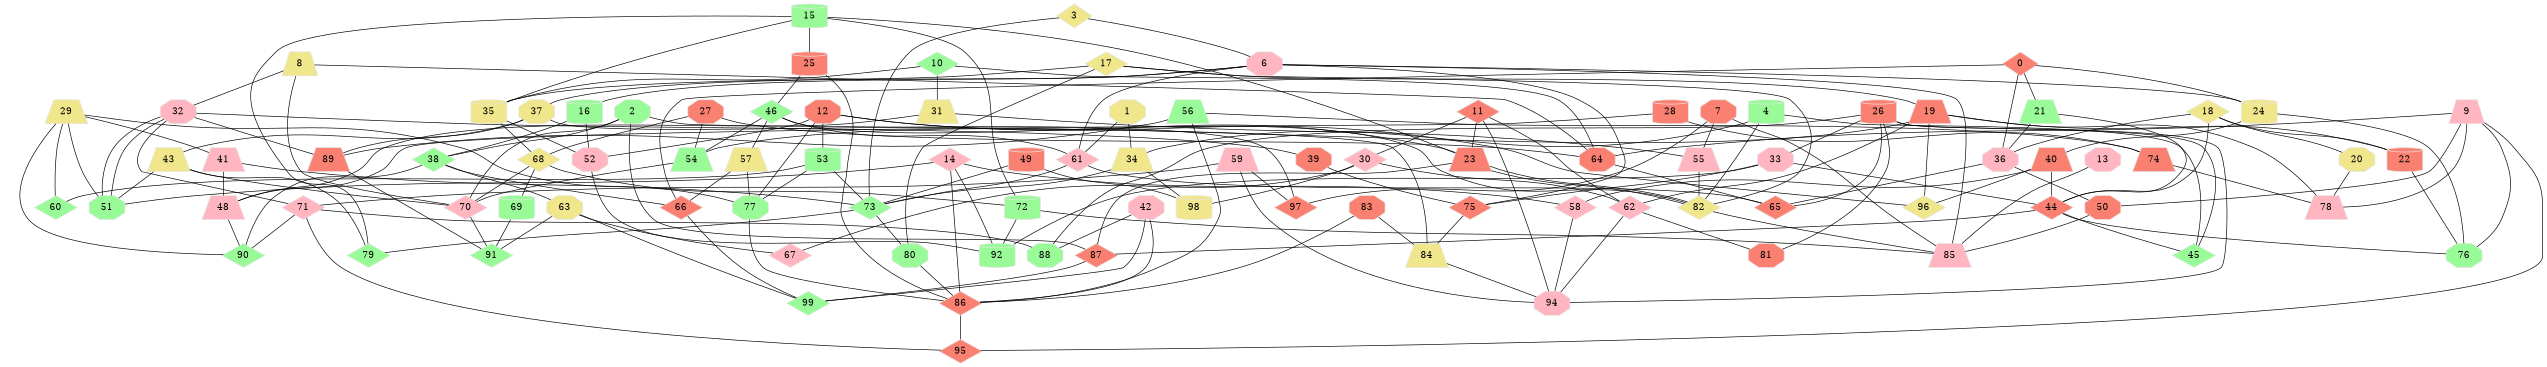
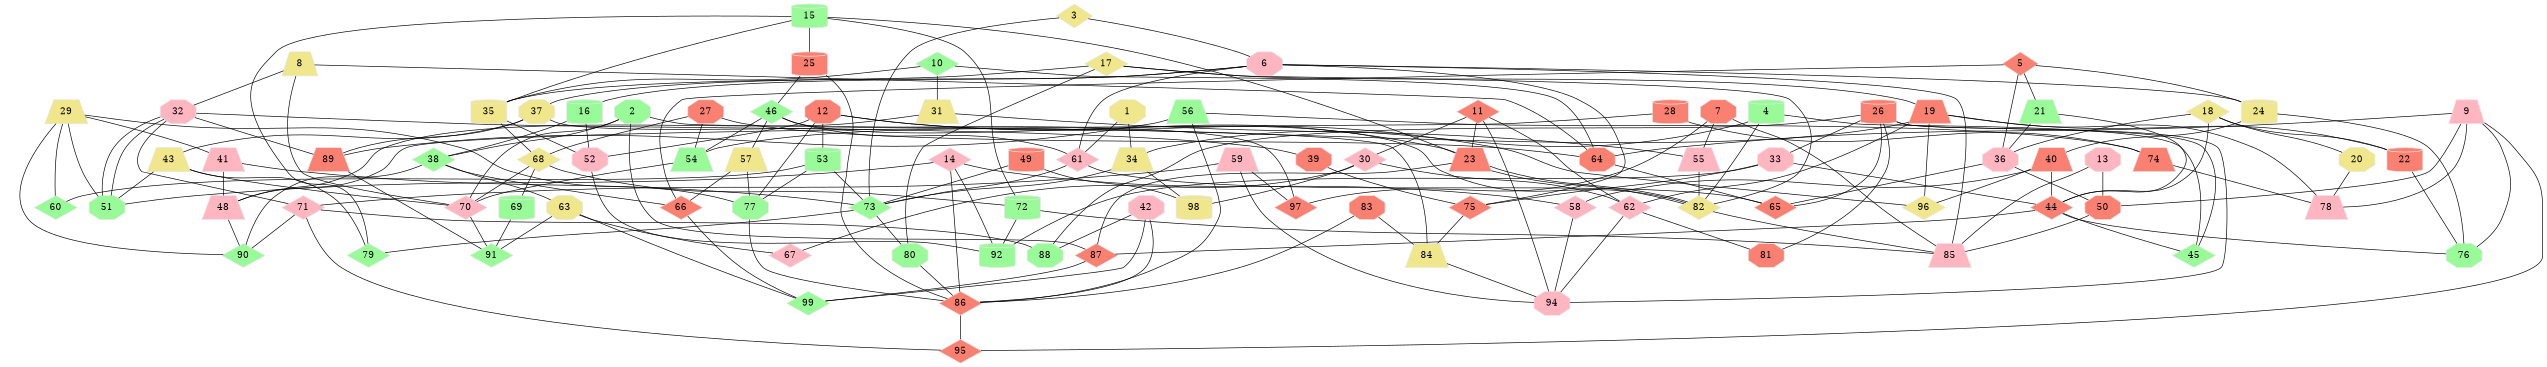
(2020, 64) -> (2020, 64)
none -> (2103, 184)
